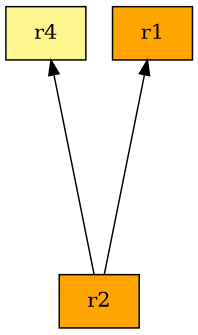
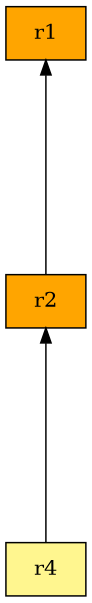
(74, 175) -> (46, 443)
